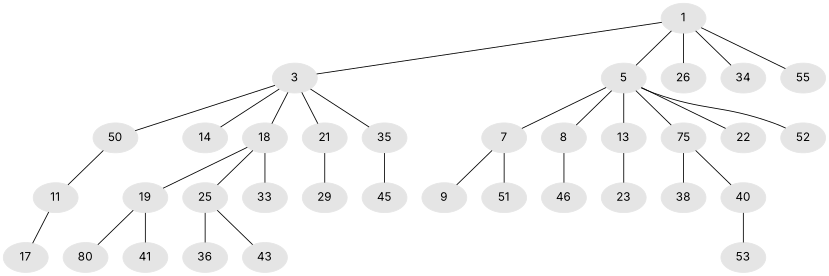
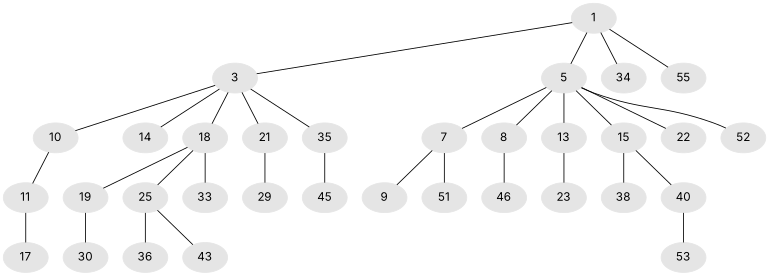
(684, 78) -> none
(115, 138) -> (56, 138)
(684, 138) -> (624, 138)
(86, 257) -> (86, 257)
(145, 257) -> none
